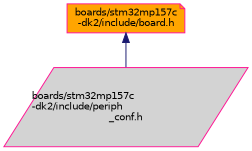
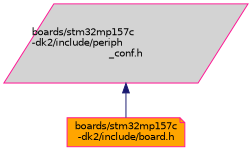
(126, 55) -> (126, 105)
